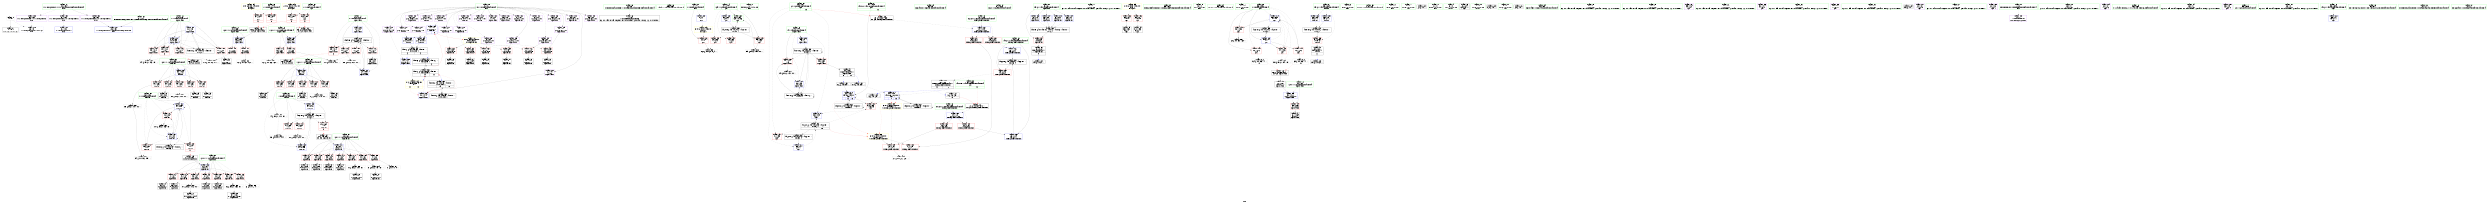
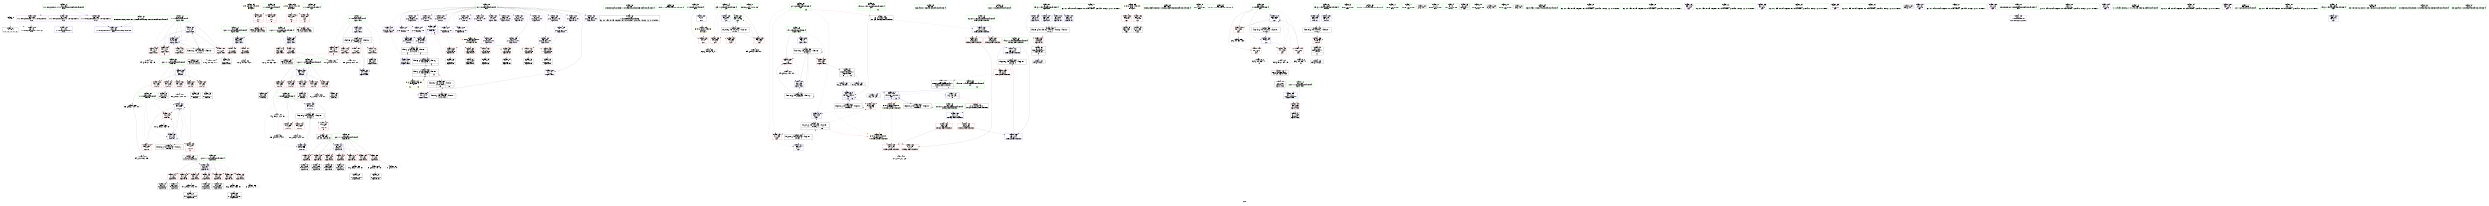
(1242, 7) -> none
